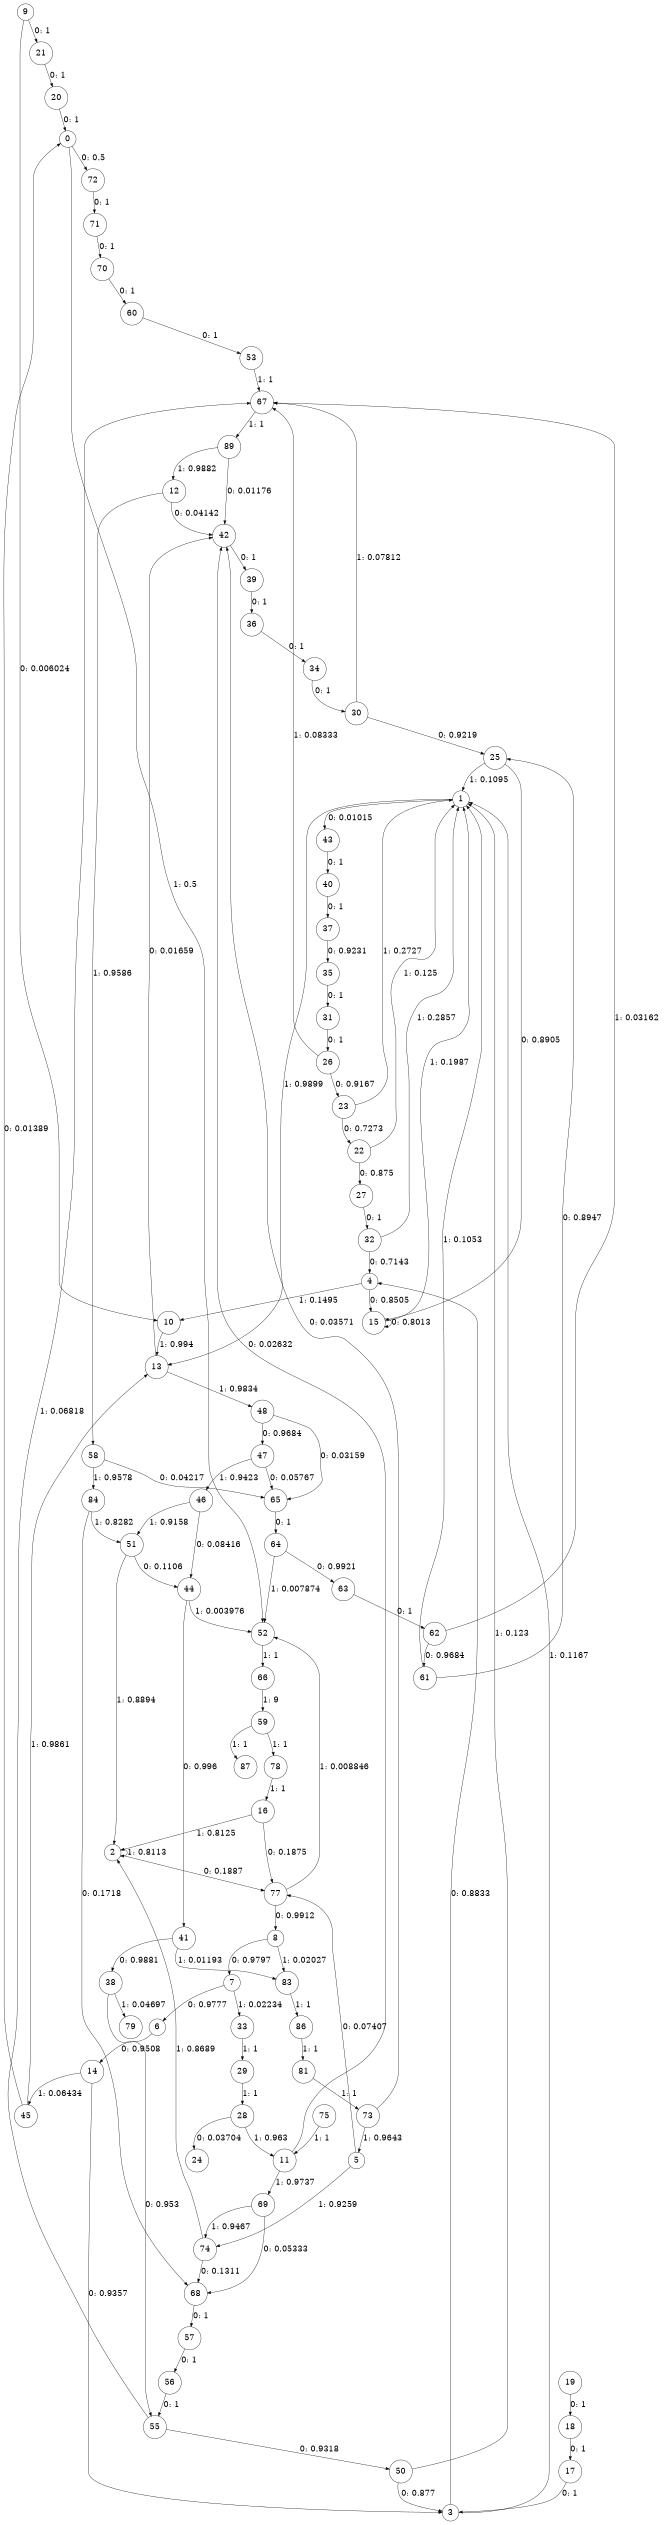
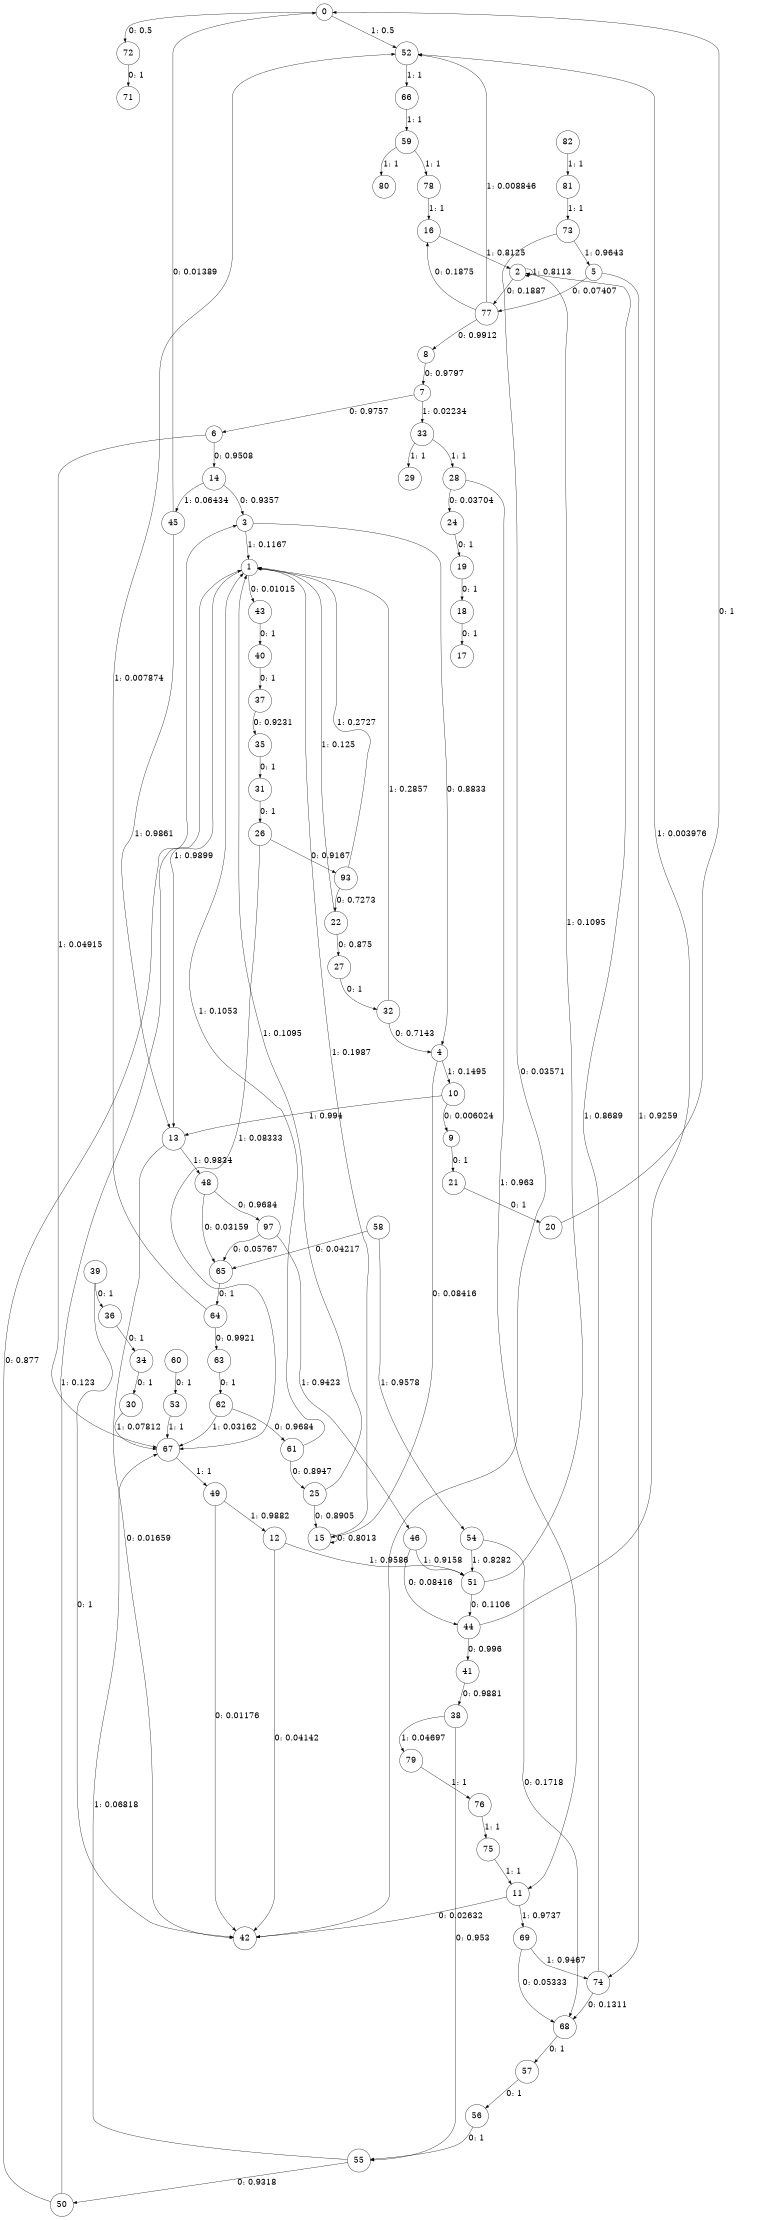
(102, 269) -> none
(229, 447) -> (215, 1494)
none -> (457, 543)
(237, 556) -> (77, 1645)
(20, 706) -> (444, 1116)
(424, 735) -> none
none -> (58, 913)
(93, 946) -> (372, 1566)
(344, 1107) -> (346, 878)
(394, 1301) -> (457, 1294)
(262, 1456) -> (269, 1228)
(93, 1500) -> (472, 1538)
(140, 1700) -> (590, 923)
(281, 1700) -> (425, 120)
(246, 1767) -> (384, 187)
none -> (480, 1805)
(266, 1851) -> (439, 287)
(287, 1983) -> none
(211, 2005) -> (373, 412)
(301, 2027) -> (568, 142)
(242, 2092) -> (445, 450)
(519, 2507) -> none
